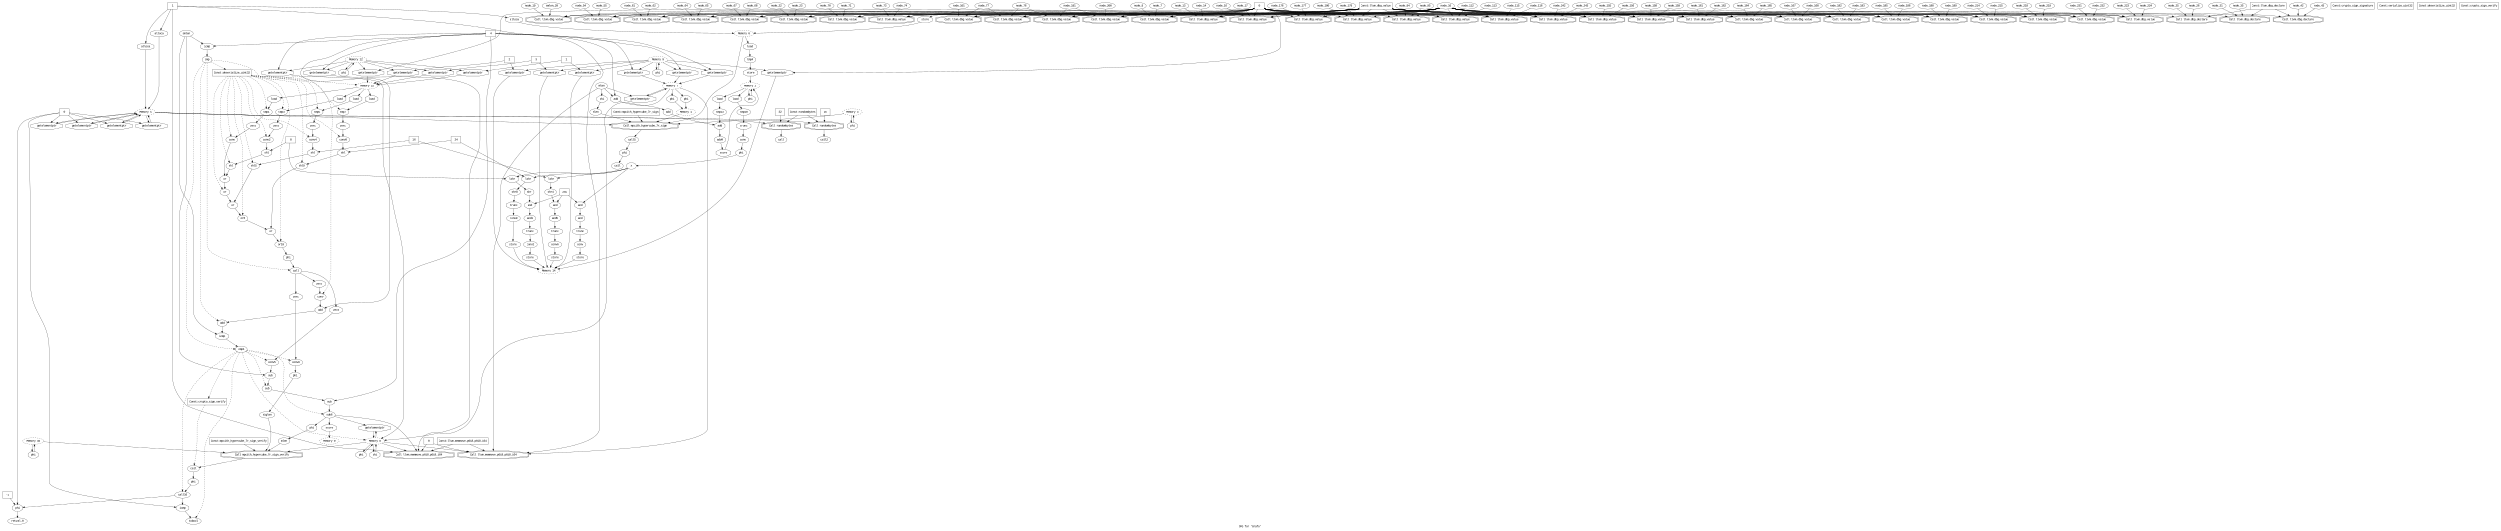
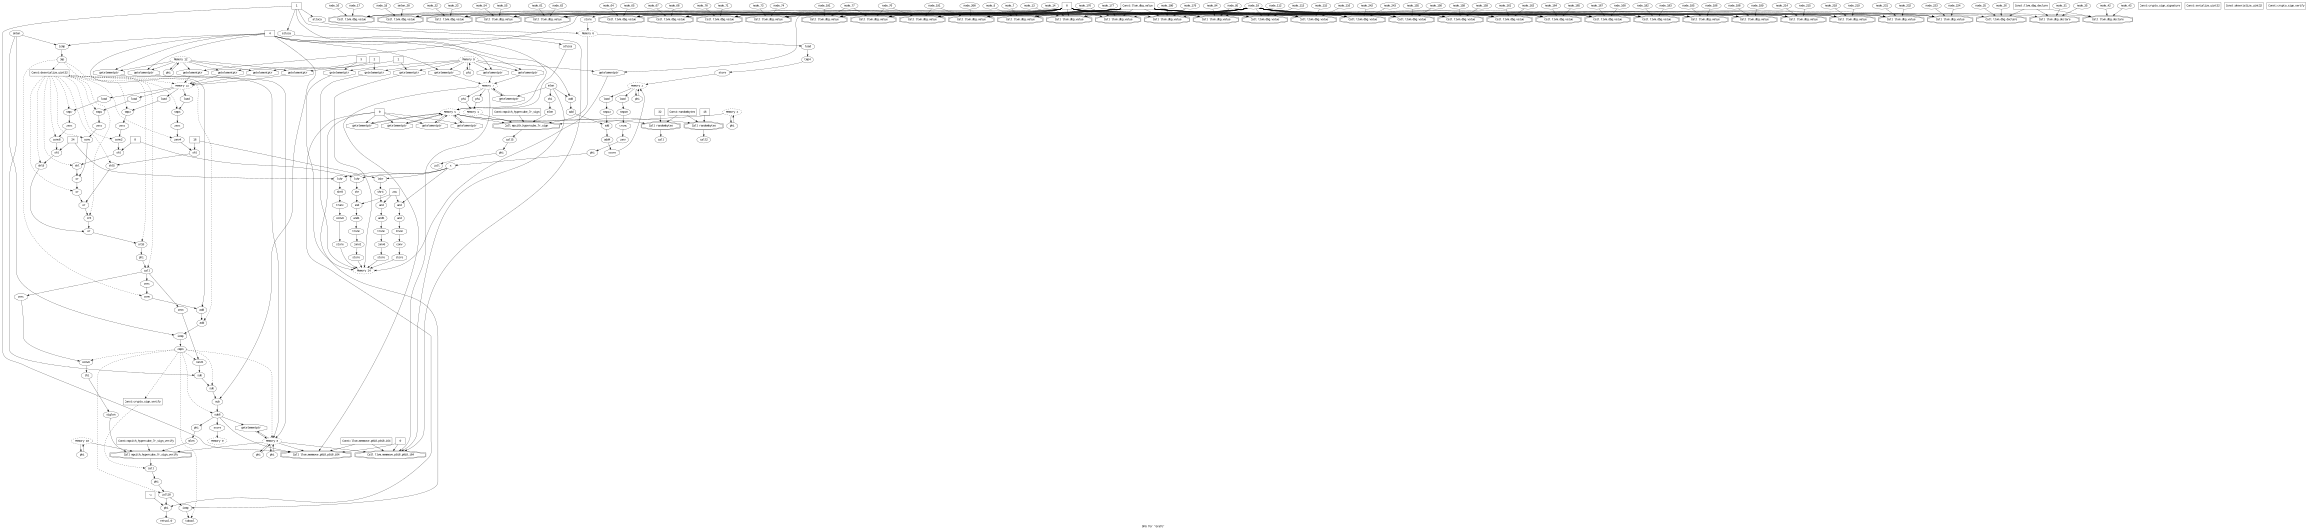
(186, 220) -> none
